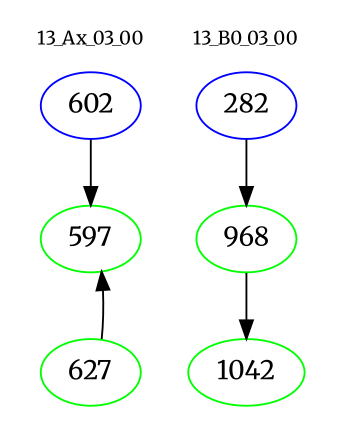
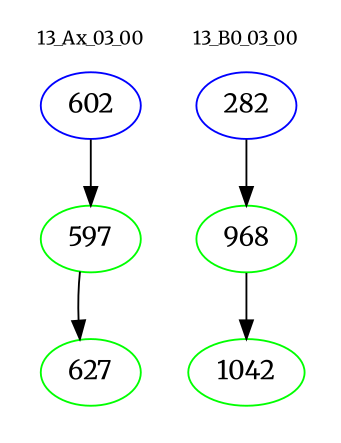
(103, 315) -> (78, 296)
